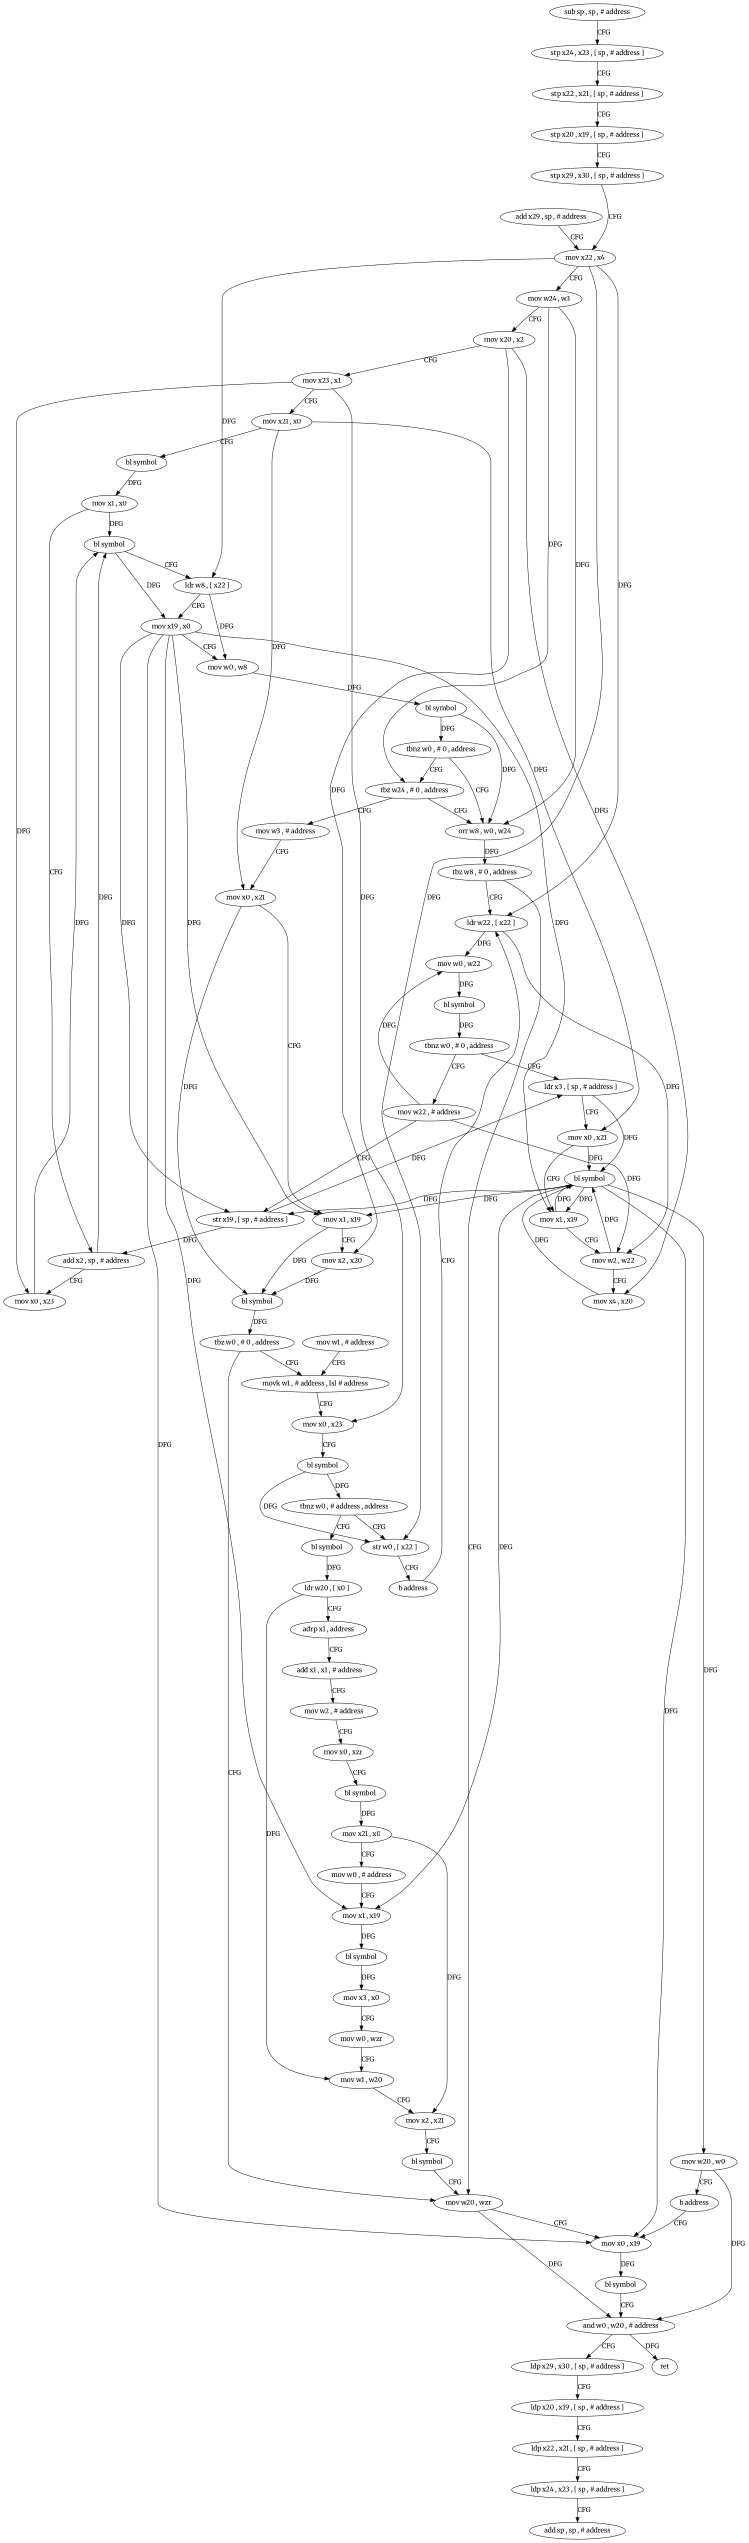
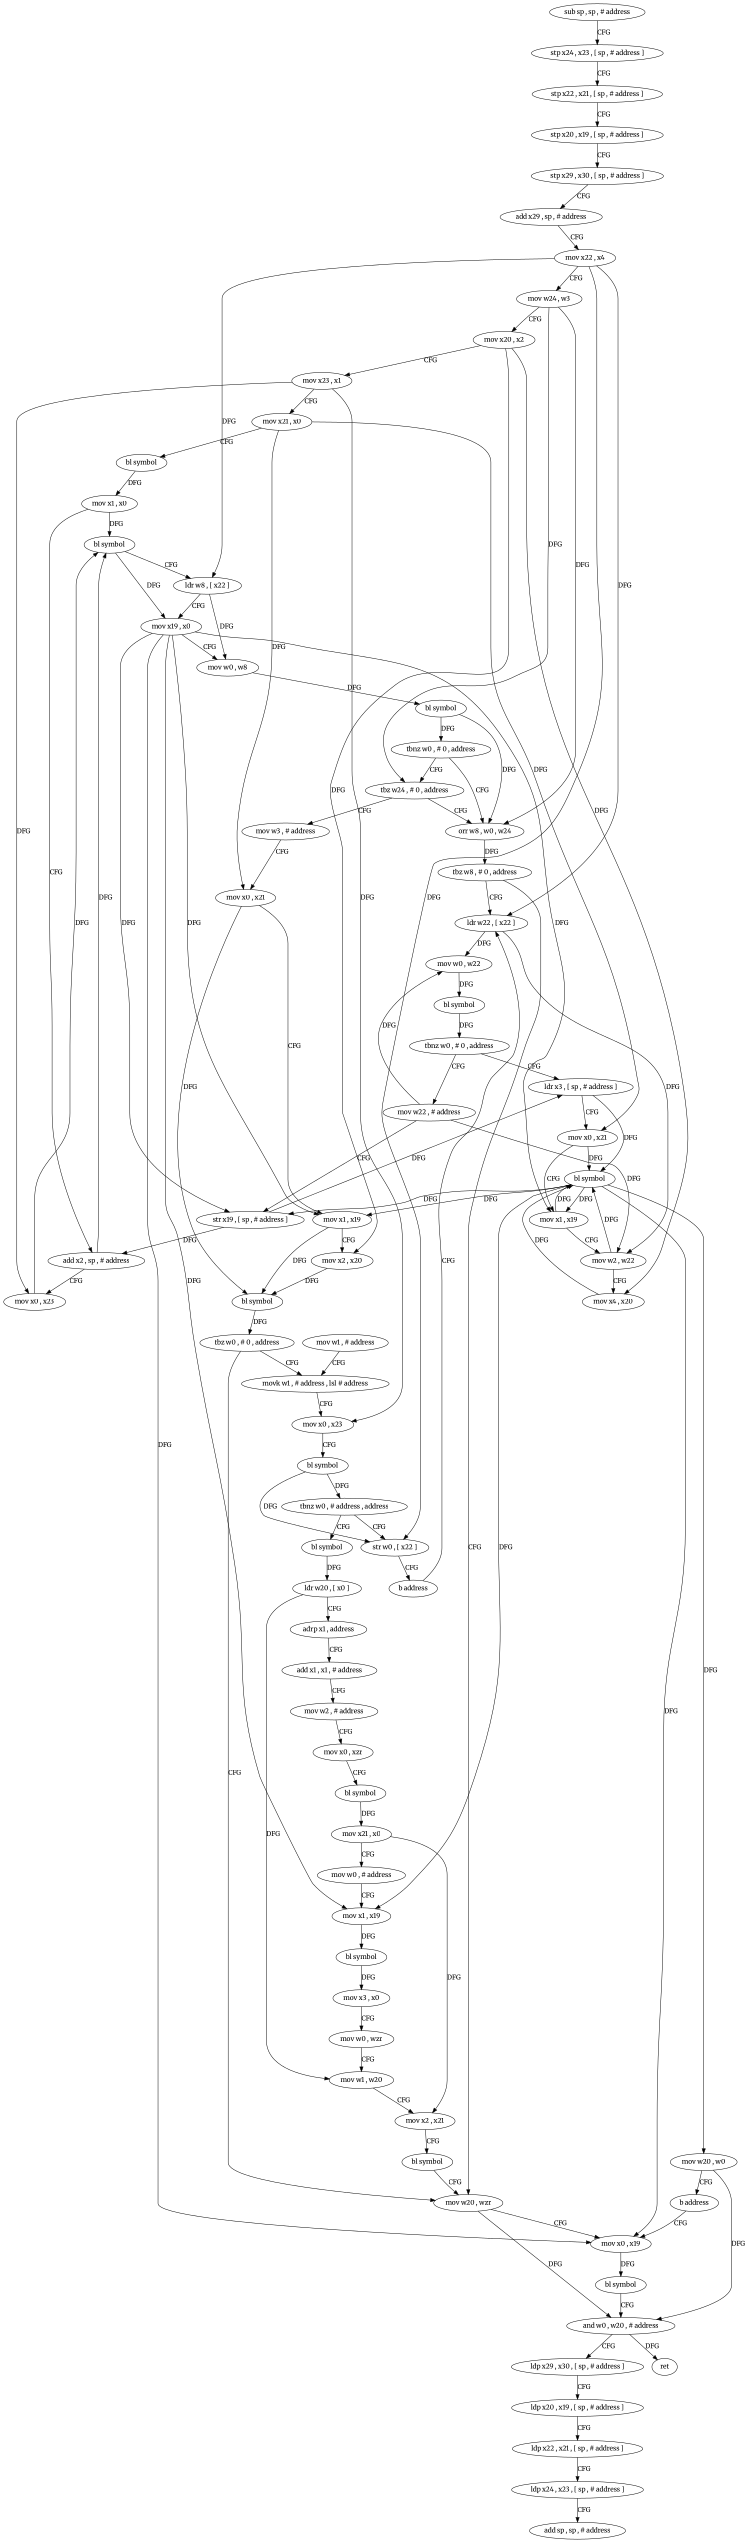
(608, 216) -> (576, 195)
